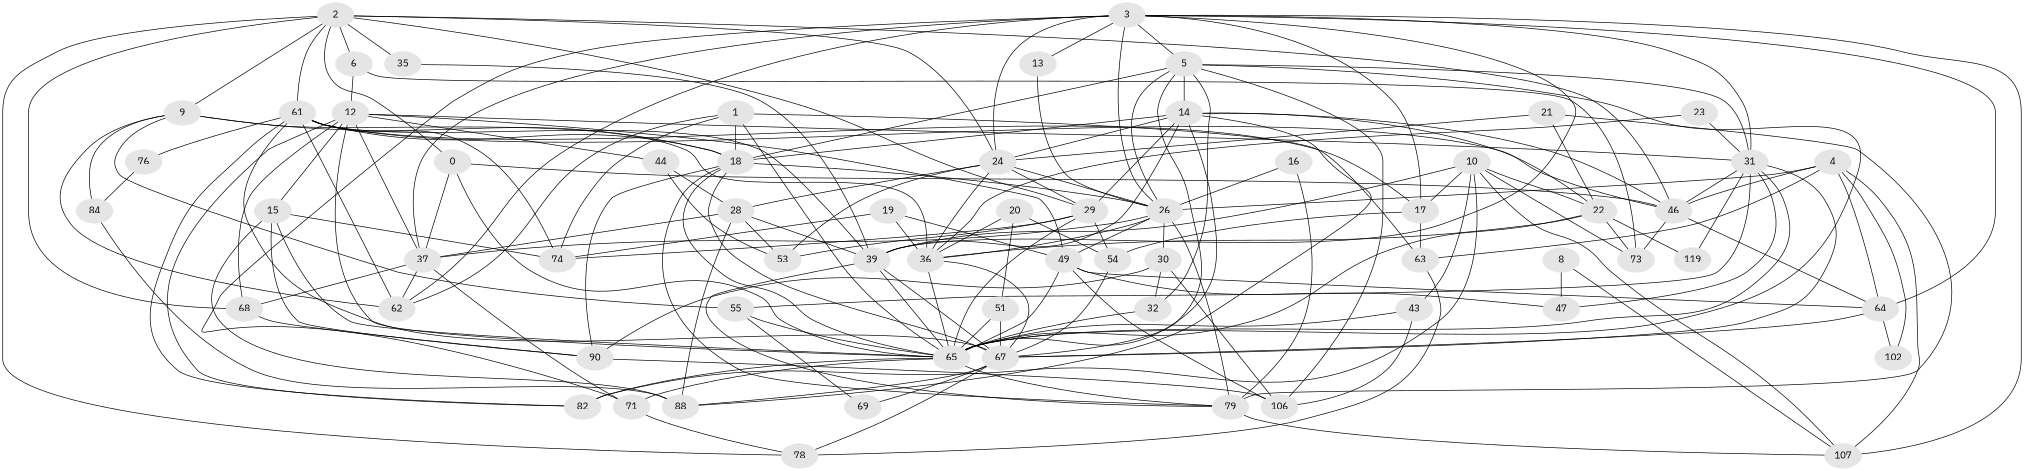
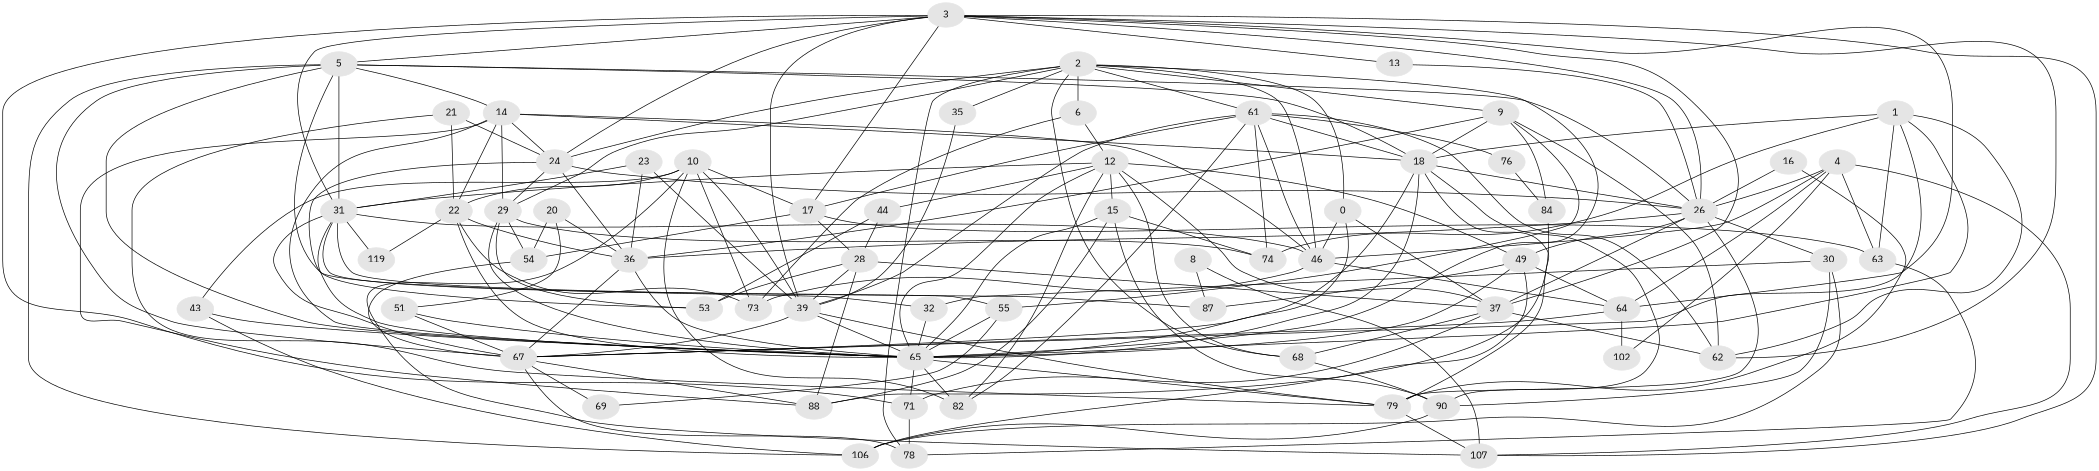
(849, 188) -> (834, 235)
none -> (1594, 206)
(888, 211) -> none
(1124, 215) -> (705, 220)
(1561, 309) -> (1208, 309)
(653, 339) -> (1606, 323)
